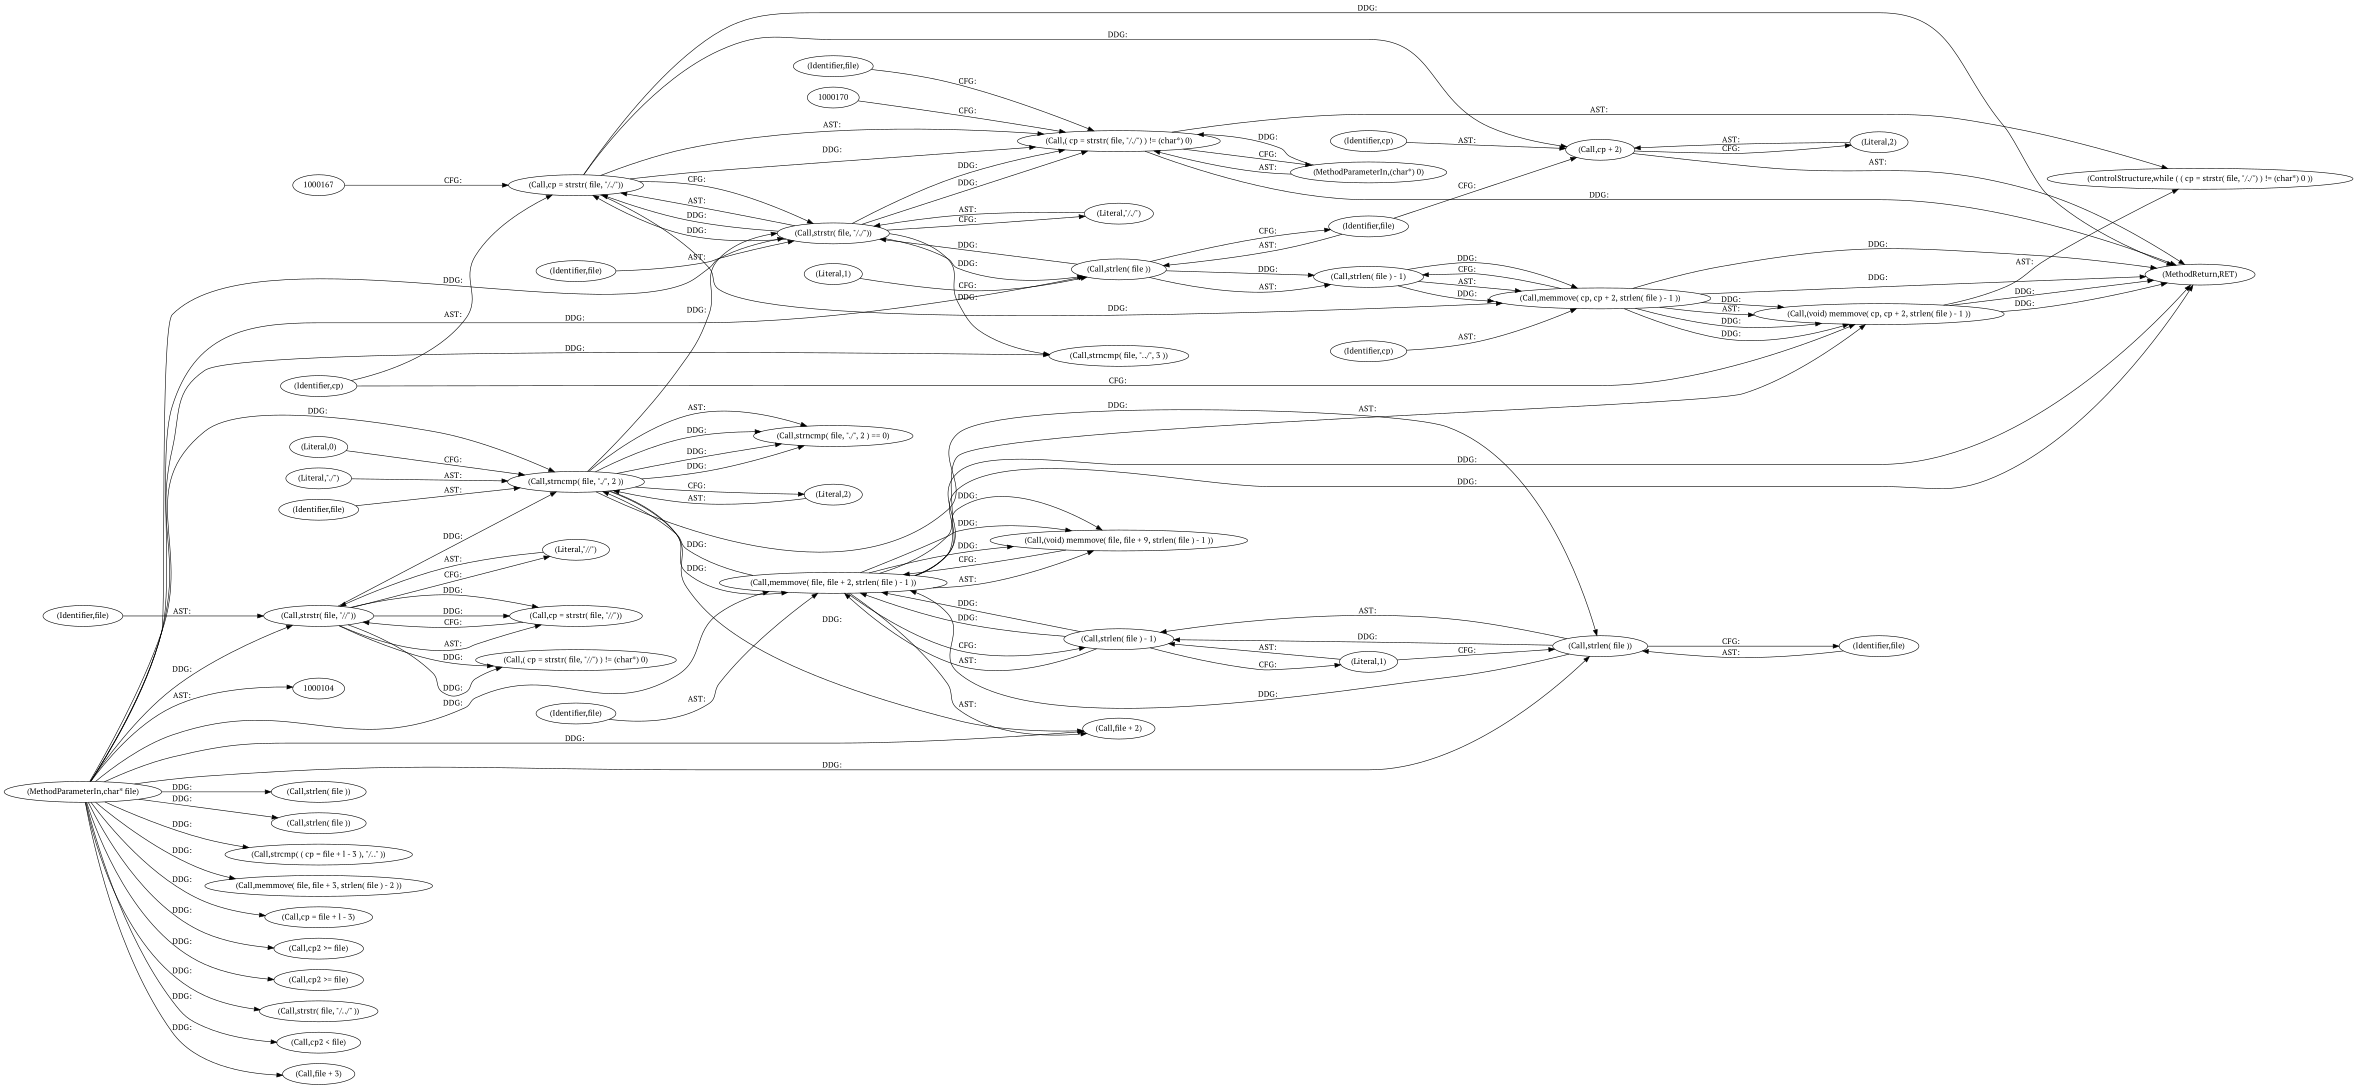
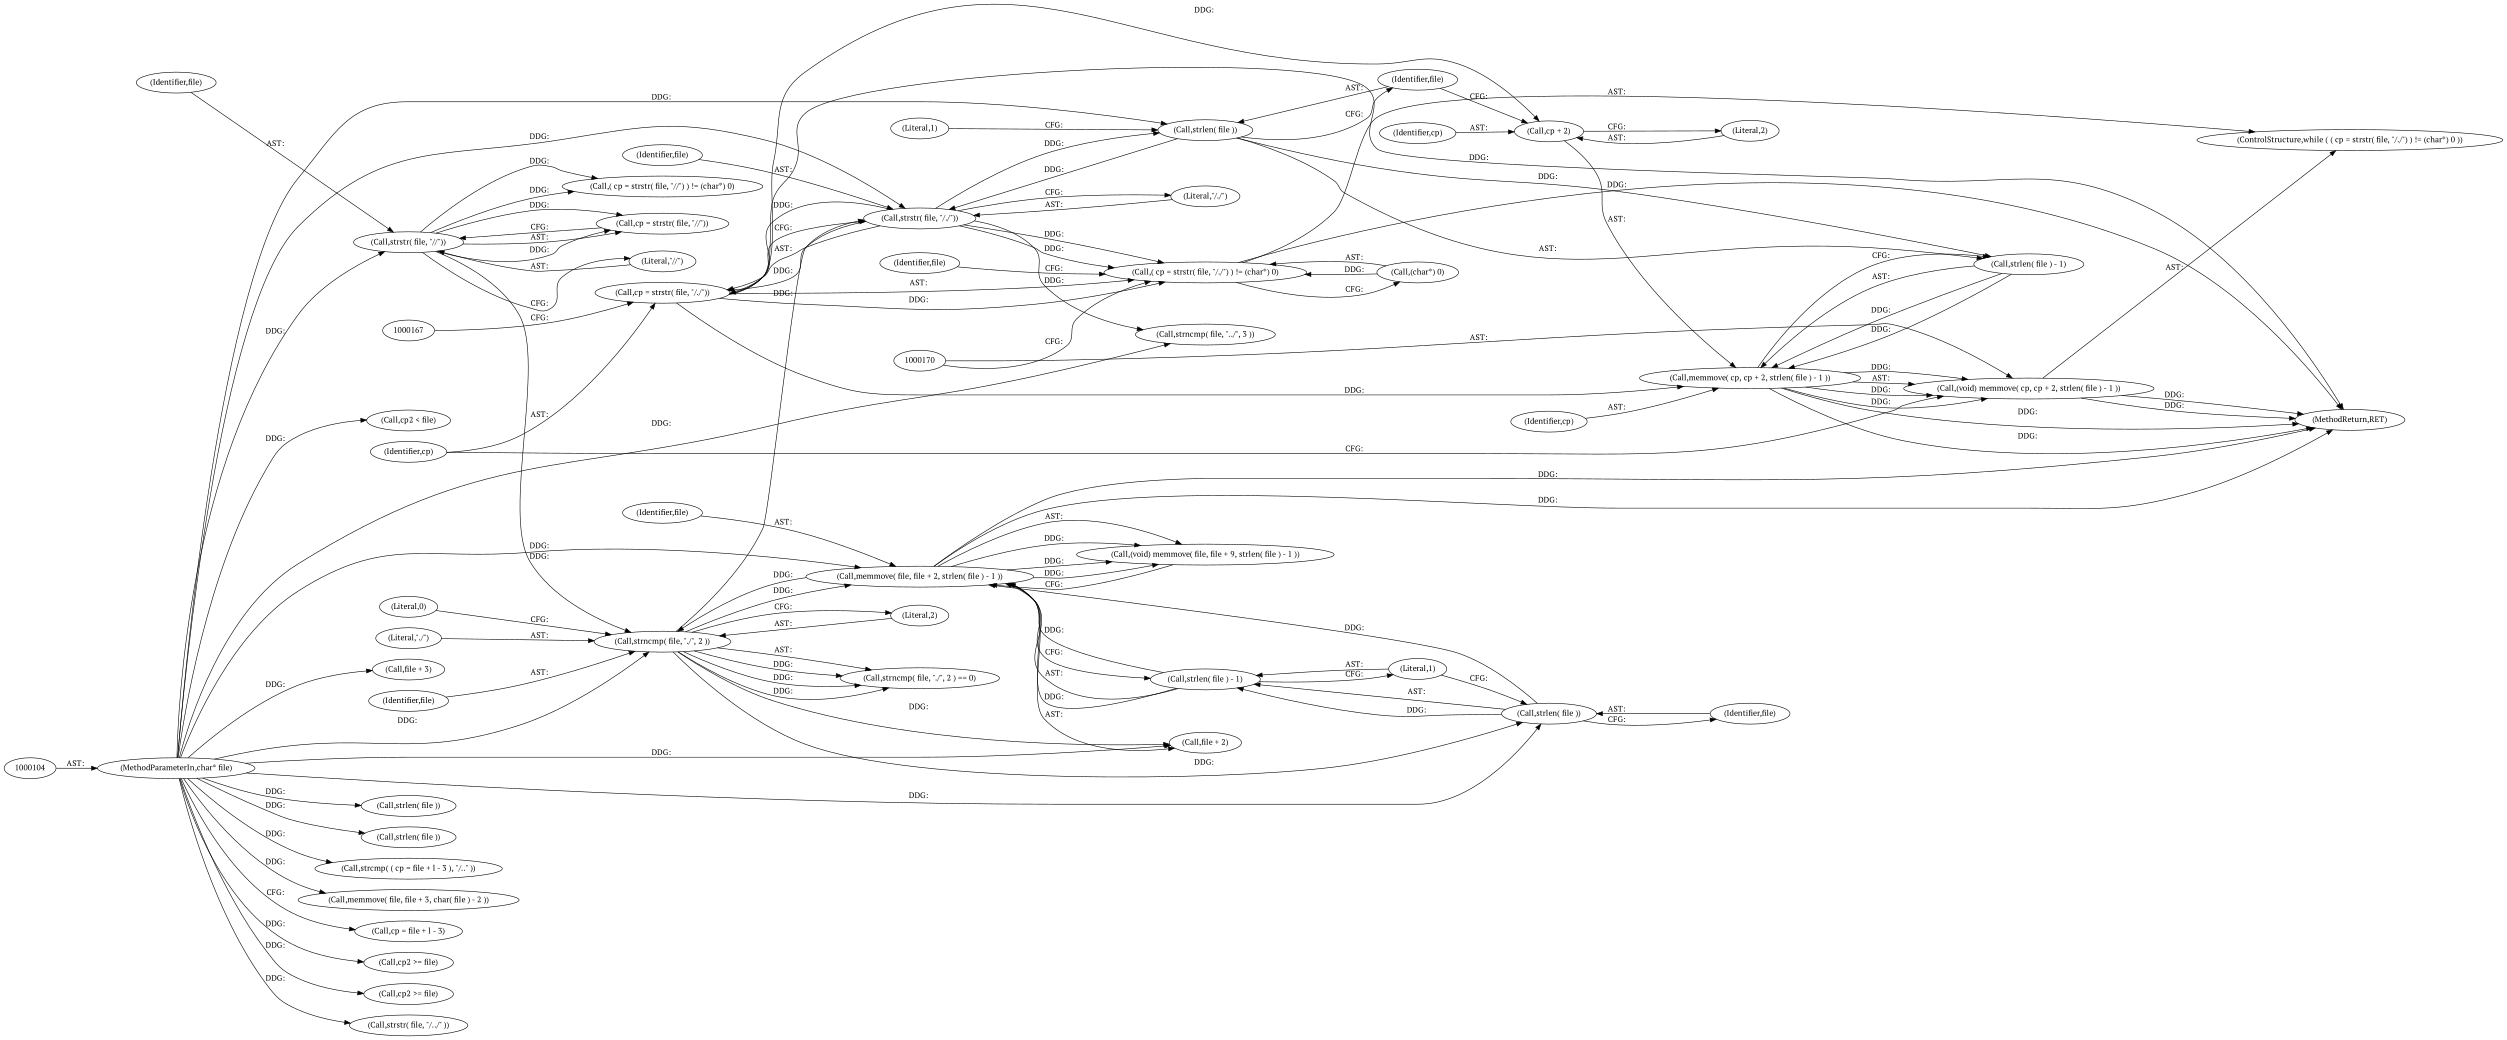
(1915, 171) -> (1631, 262)
(1369, 172) -> (1418, 272)
(1348, 418) -> (1482, 342)
(175, 706) -> (74, 768)
(183, 880) -> (277, 893)
(319, 886) -> (409, 900)
